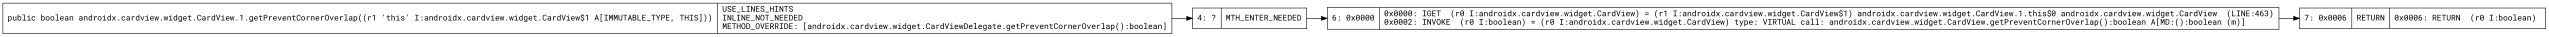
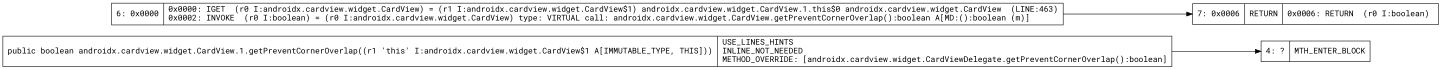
(1264, 18) -> (1330, 51)
(1314, 18) -> none
